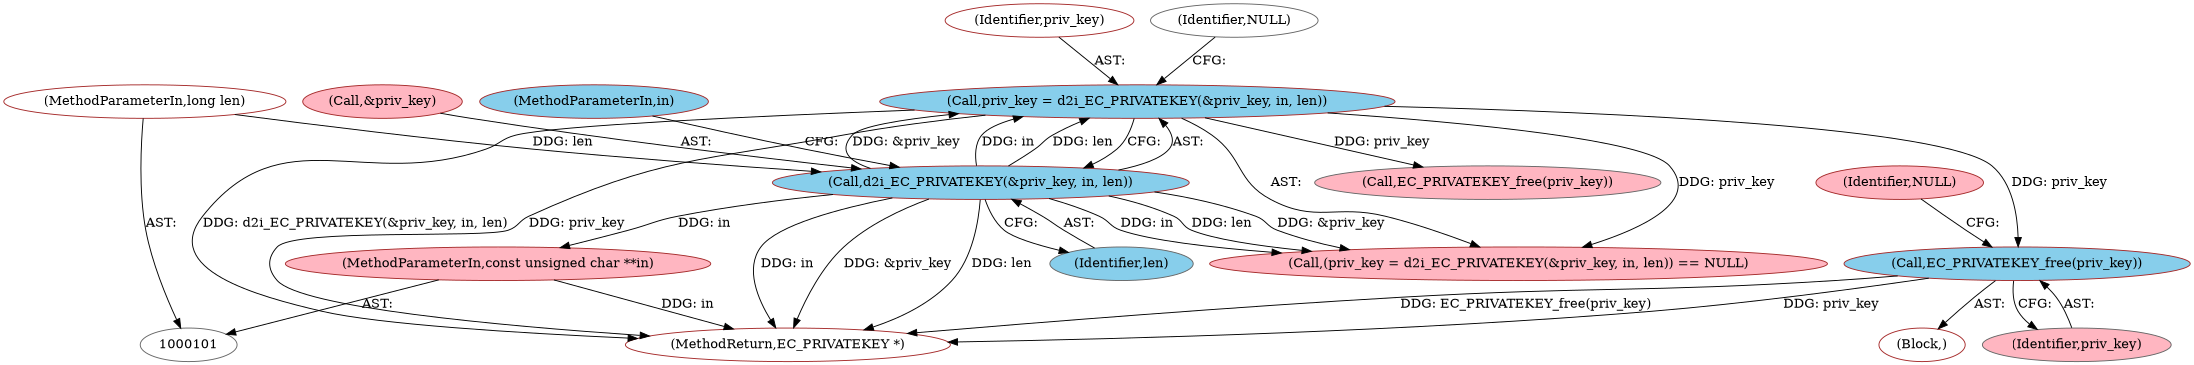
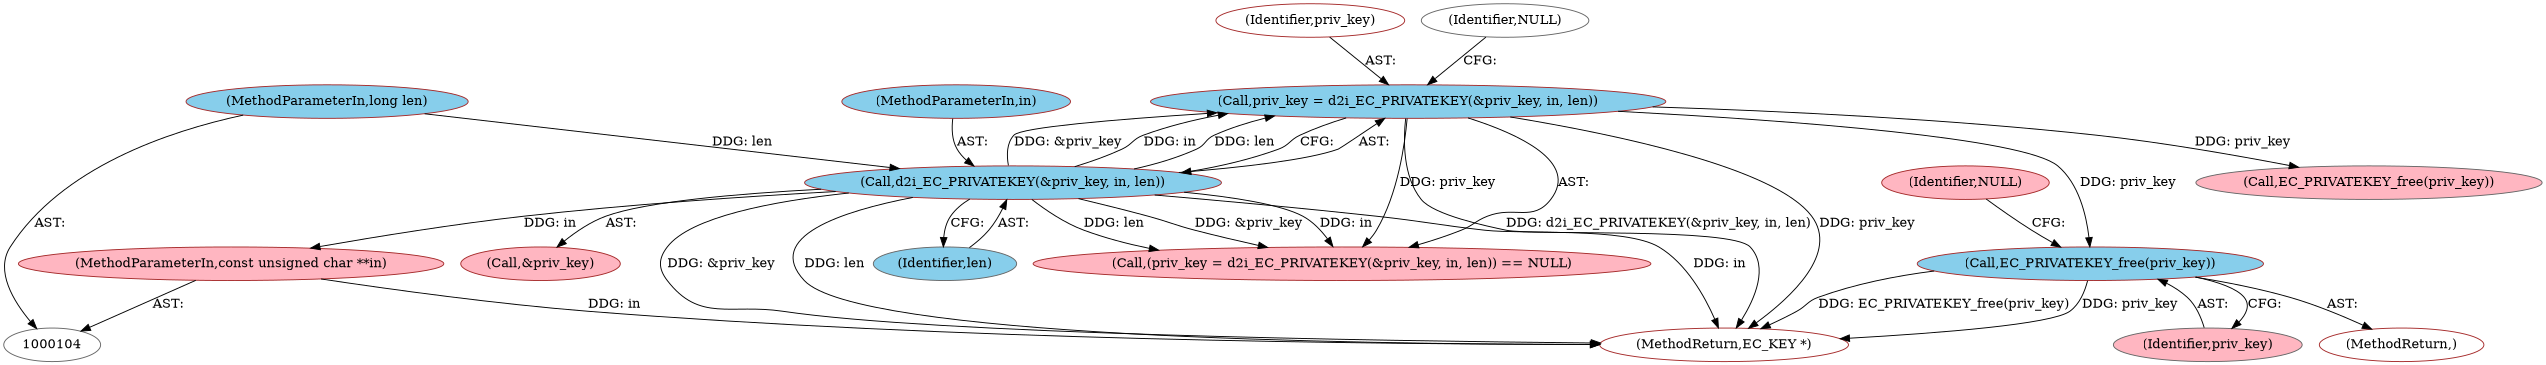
(145, 102) -> (327, 102)
(824, 142) -> (975, 142)
(645, 143) -> (689, 200)
(189, 345) -> (52, 345)
(788, 345) -> (1724, 345)
(1922, 345) -> (2402, 345)
